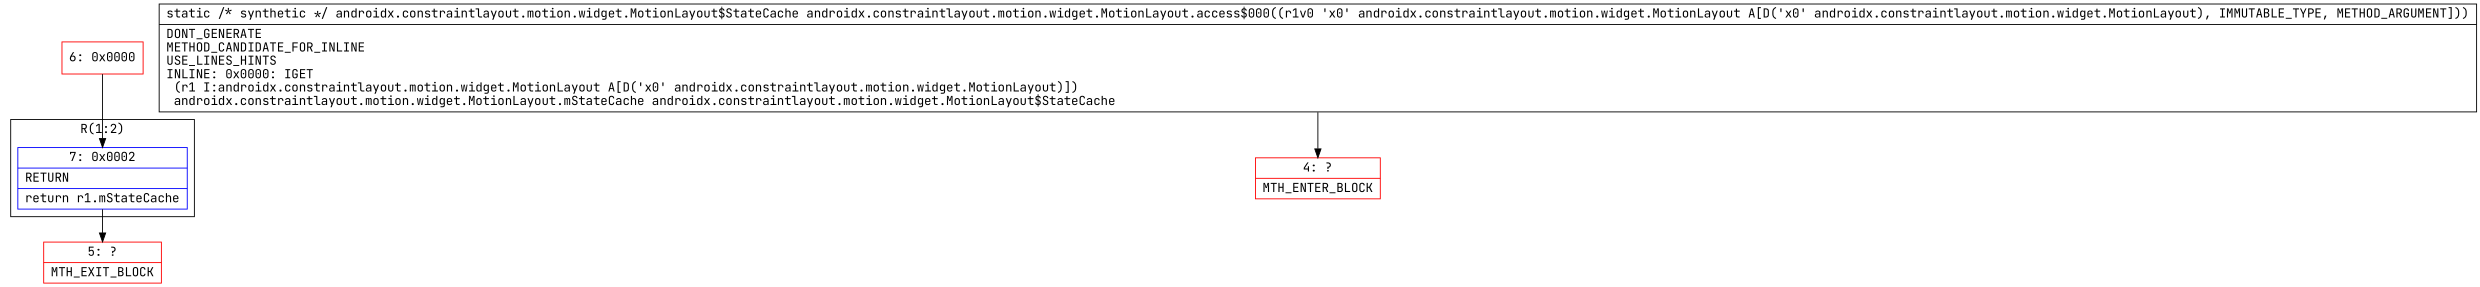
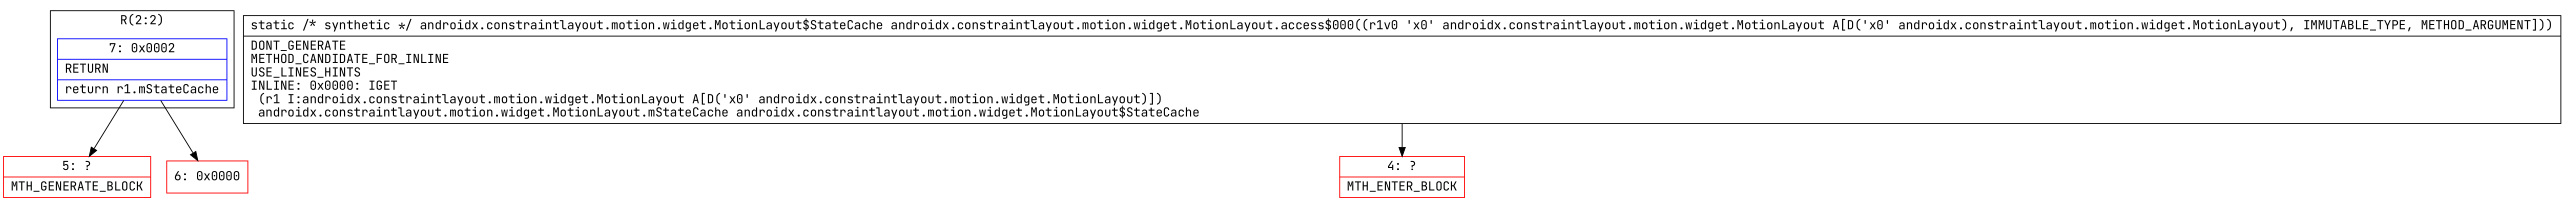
(103, 106) -> (177, 127)
(103, 130) -> (142, 21)
(103, 272) -> (77, 187)
